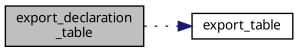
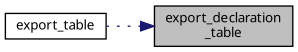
(161, 26) -> (123, 26)
